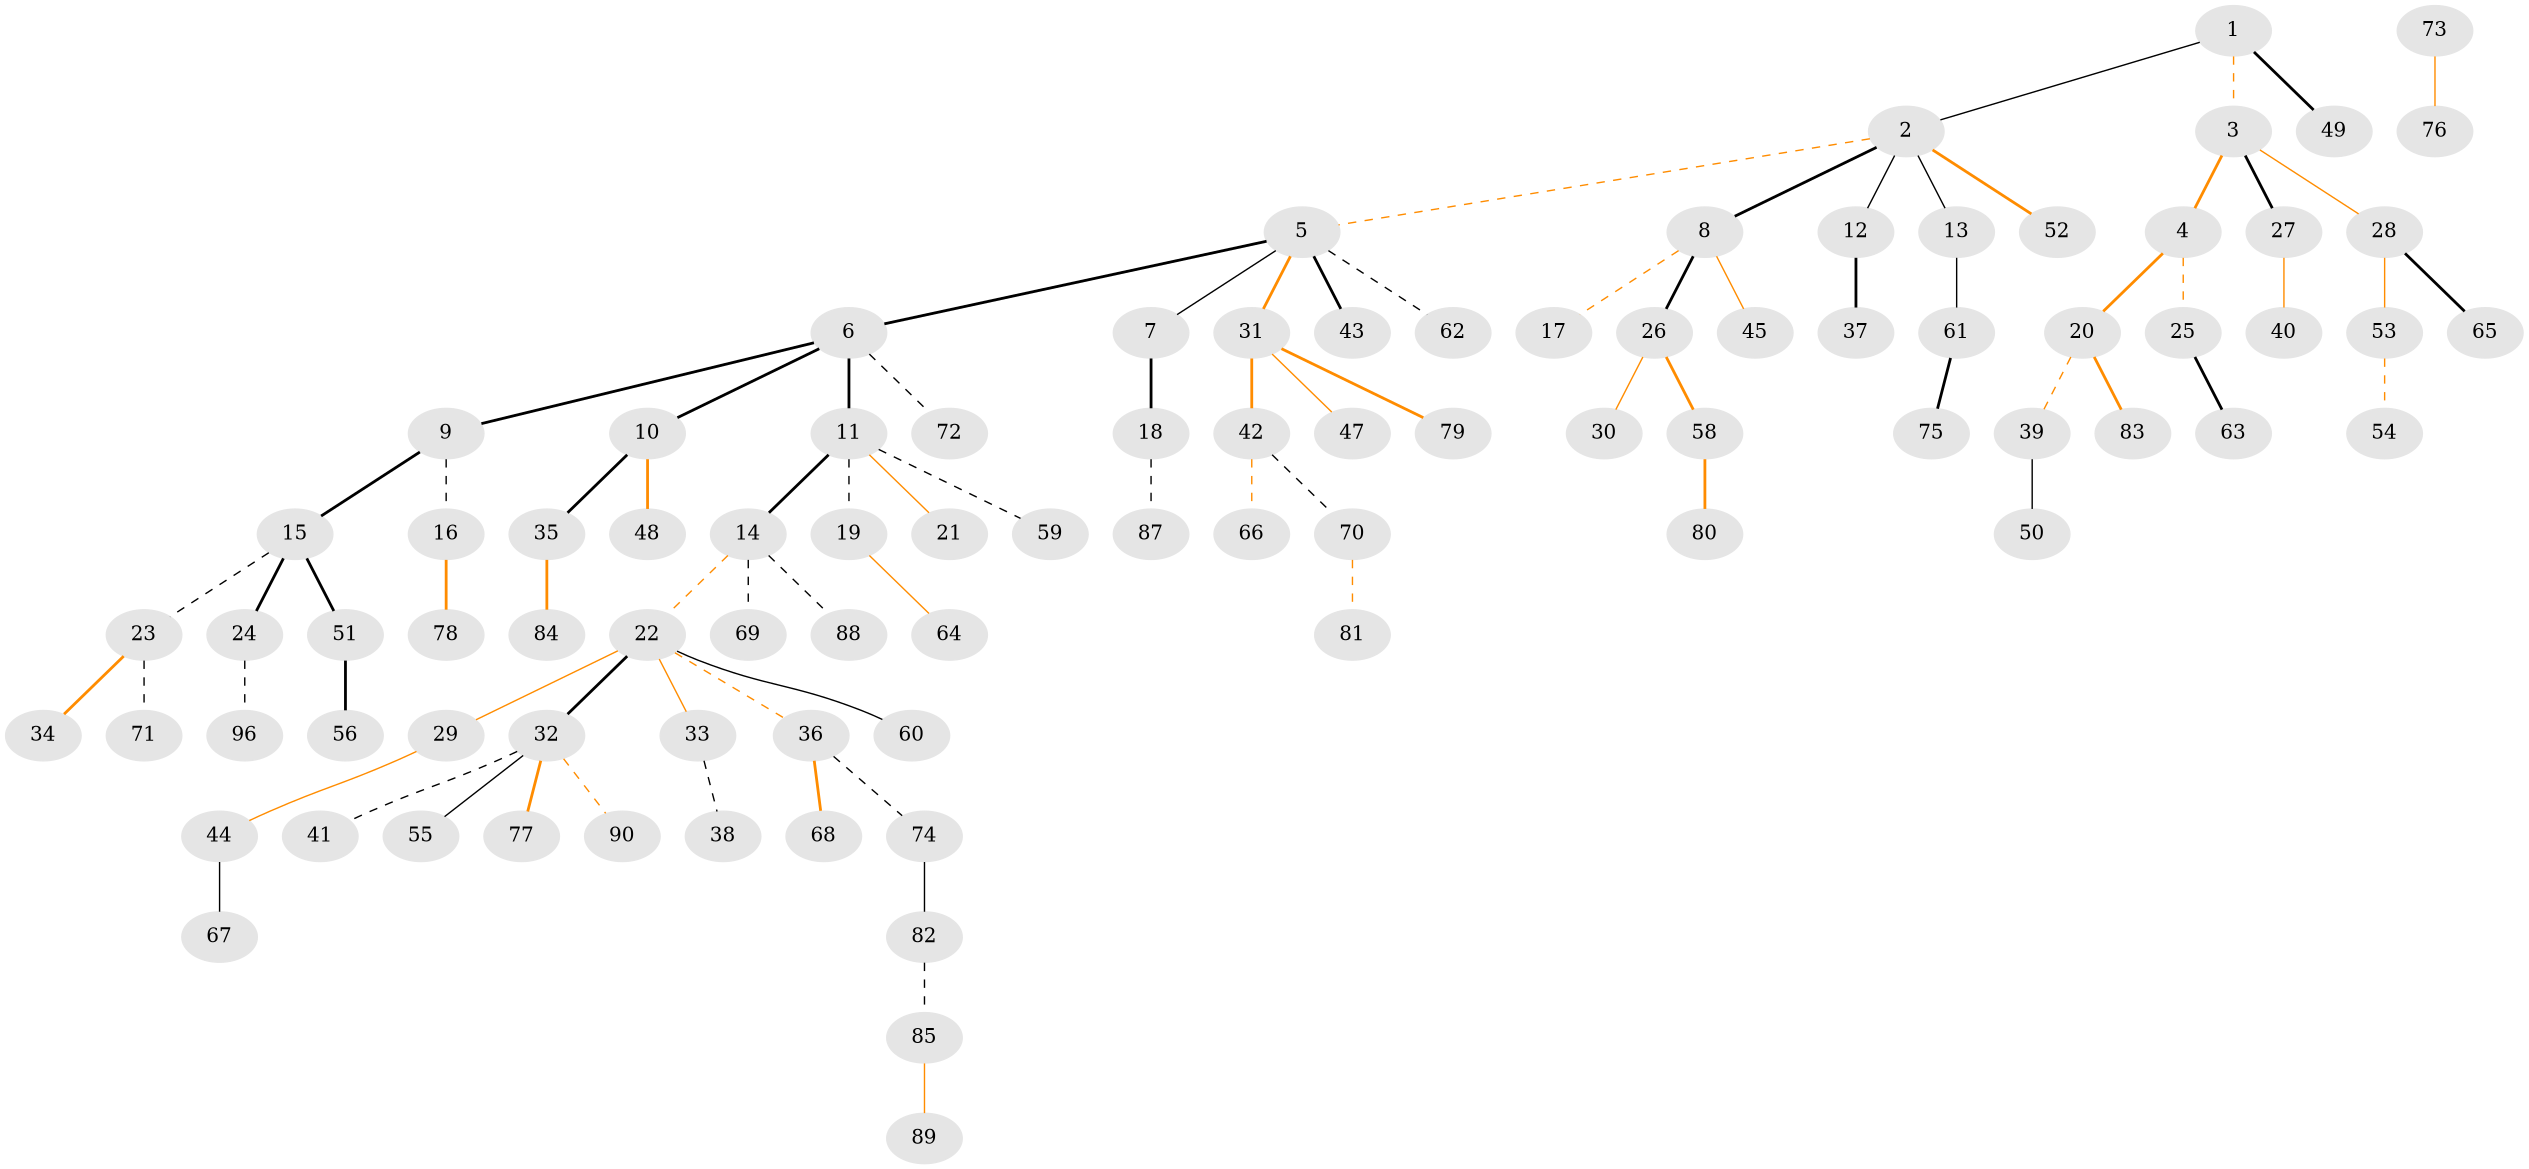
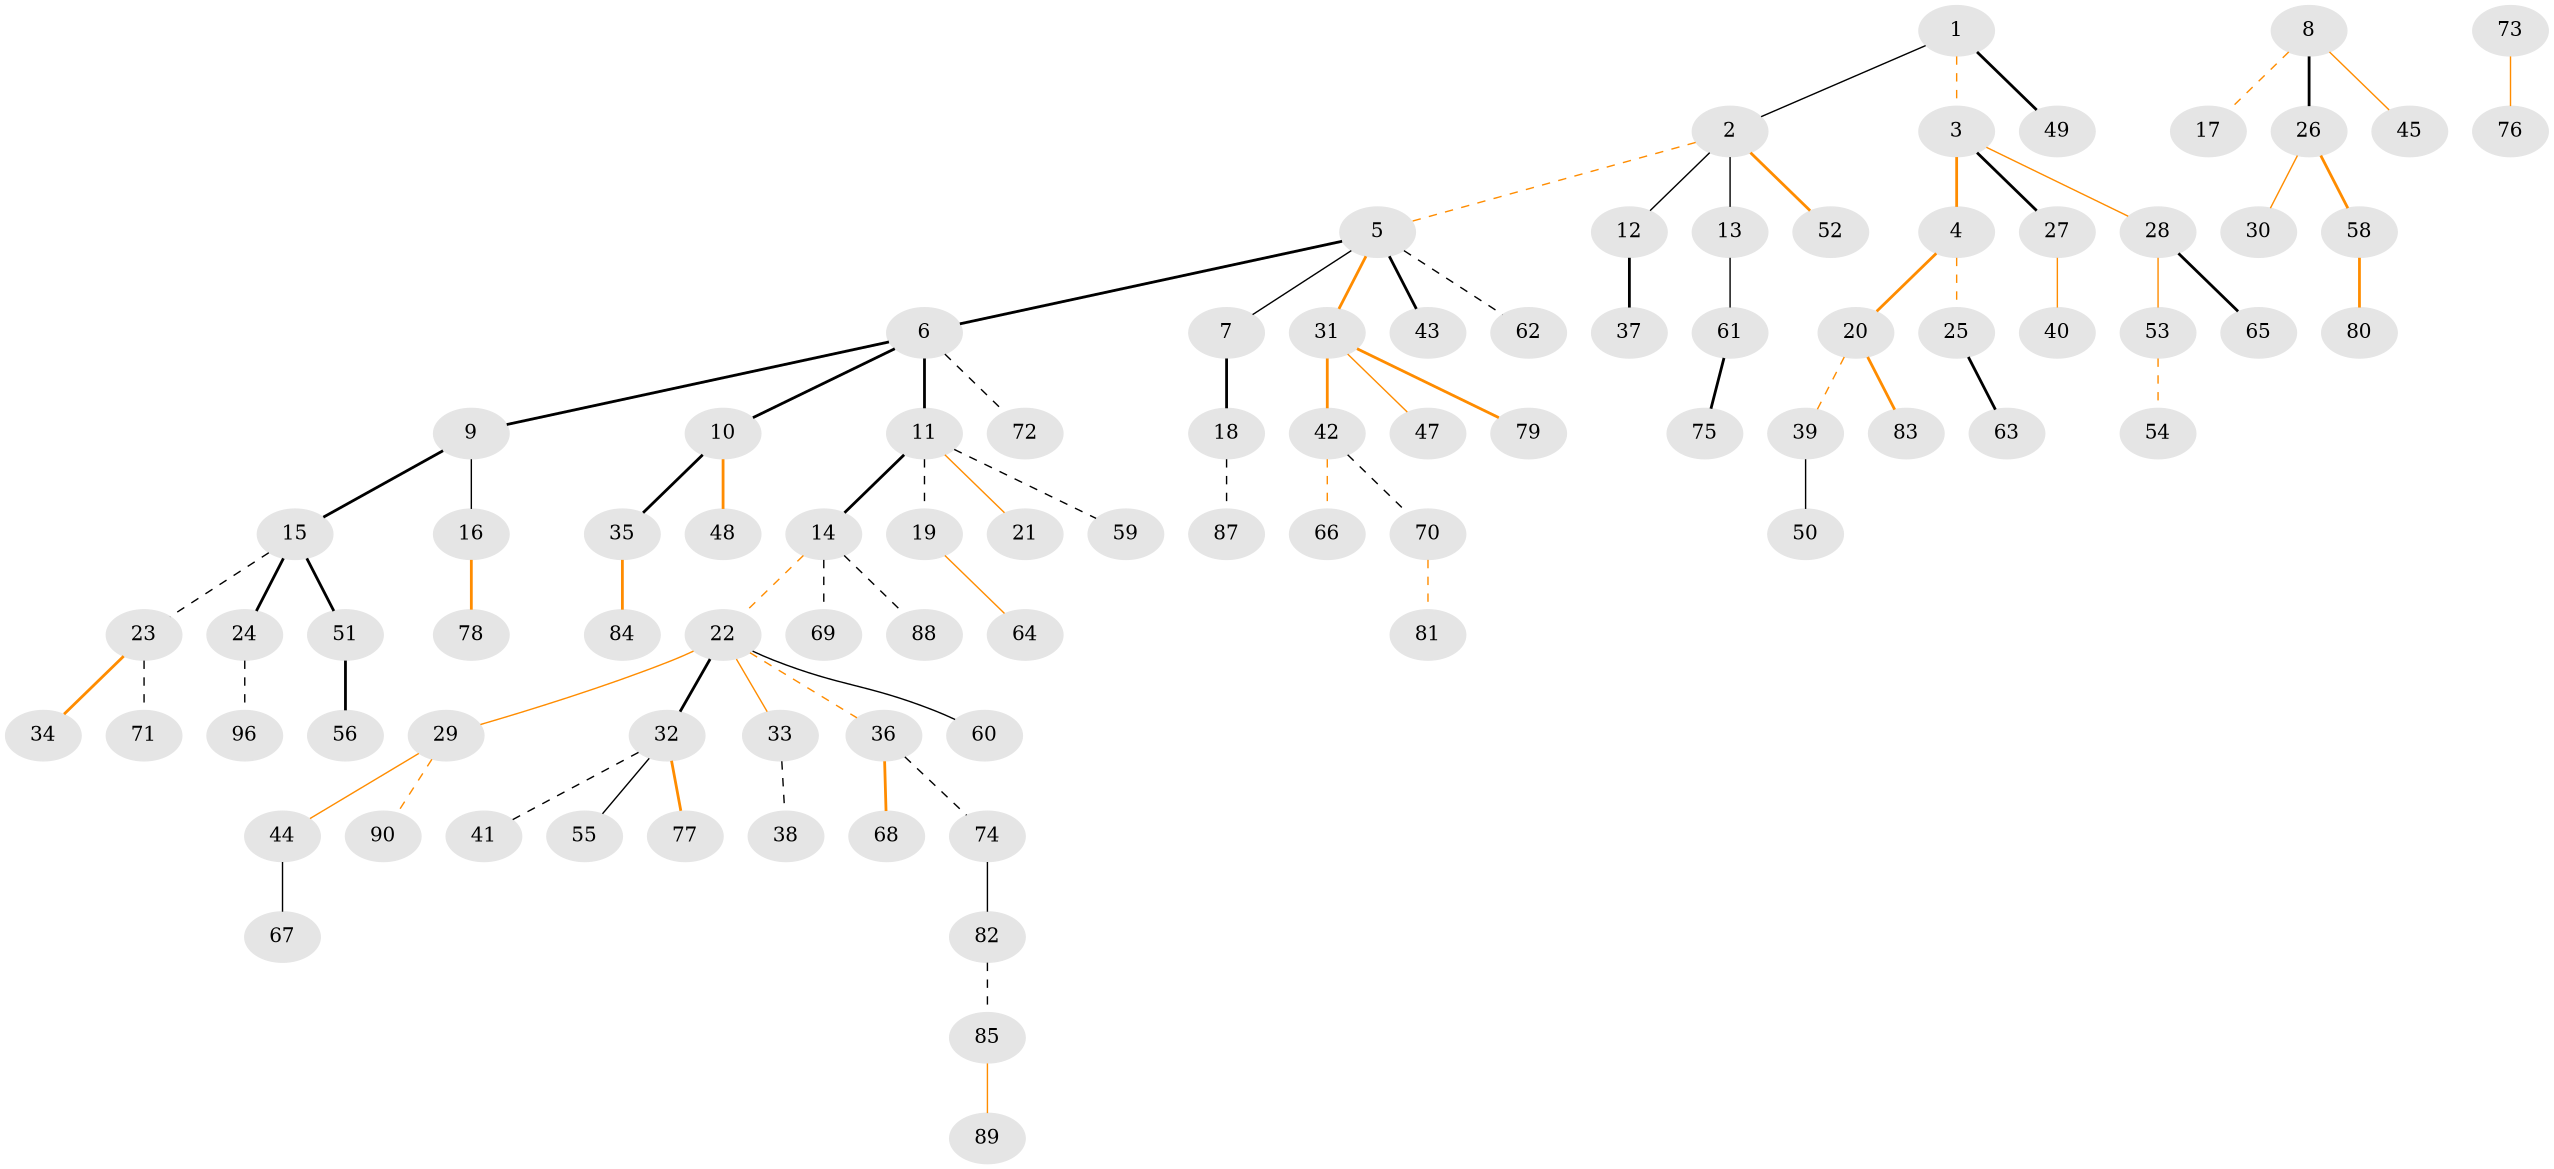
(1806, 182) -> none
(446, 484) -> (471, 484)
(585, 786) -> (415, 786)
